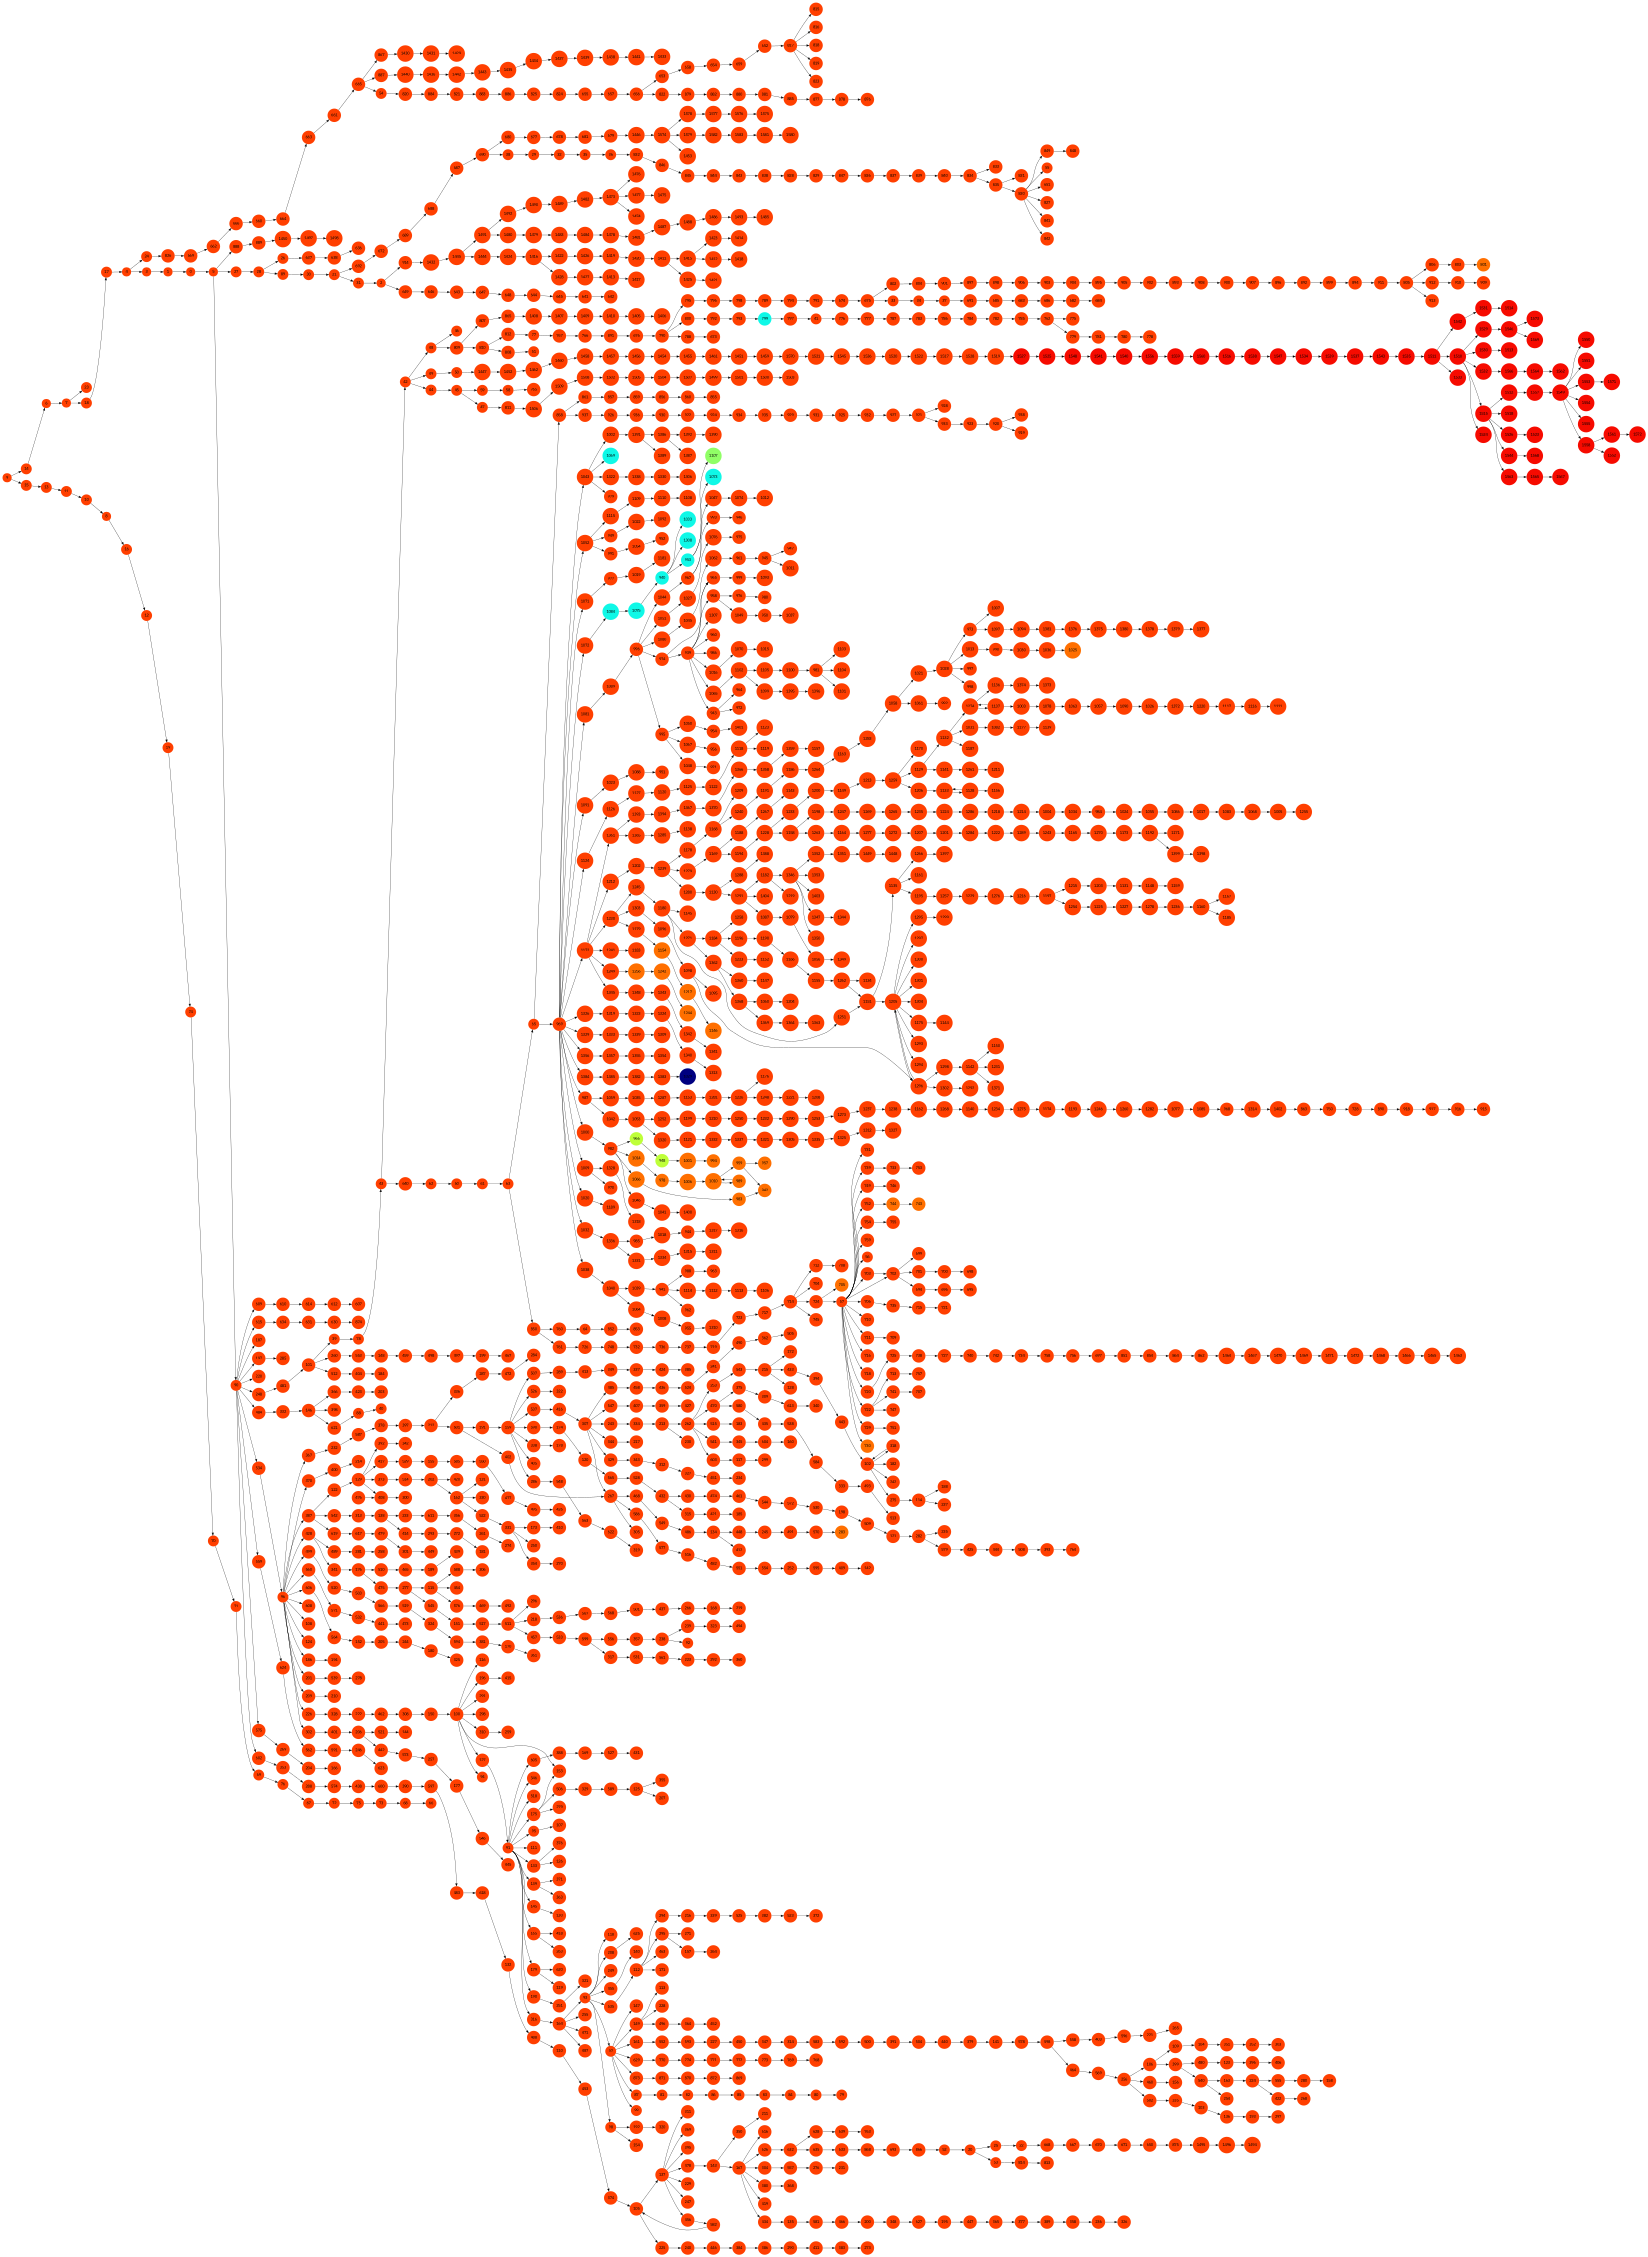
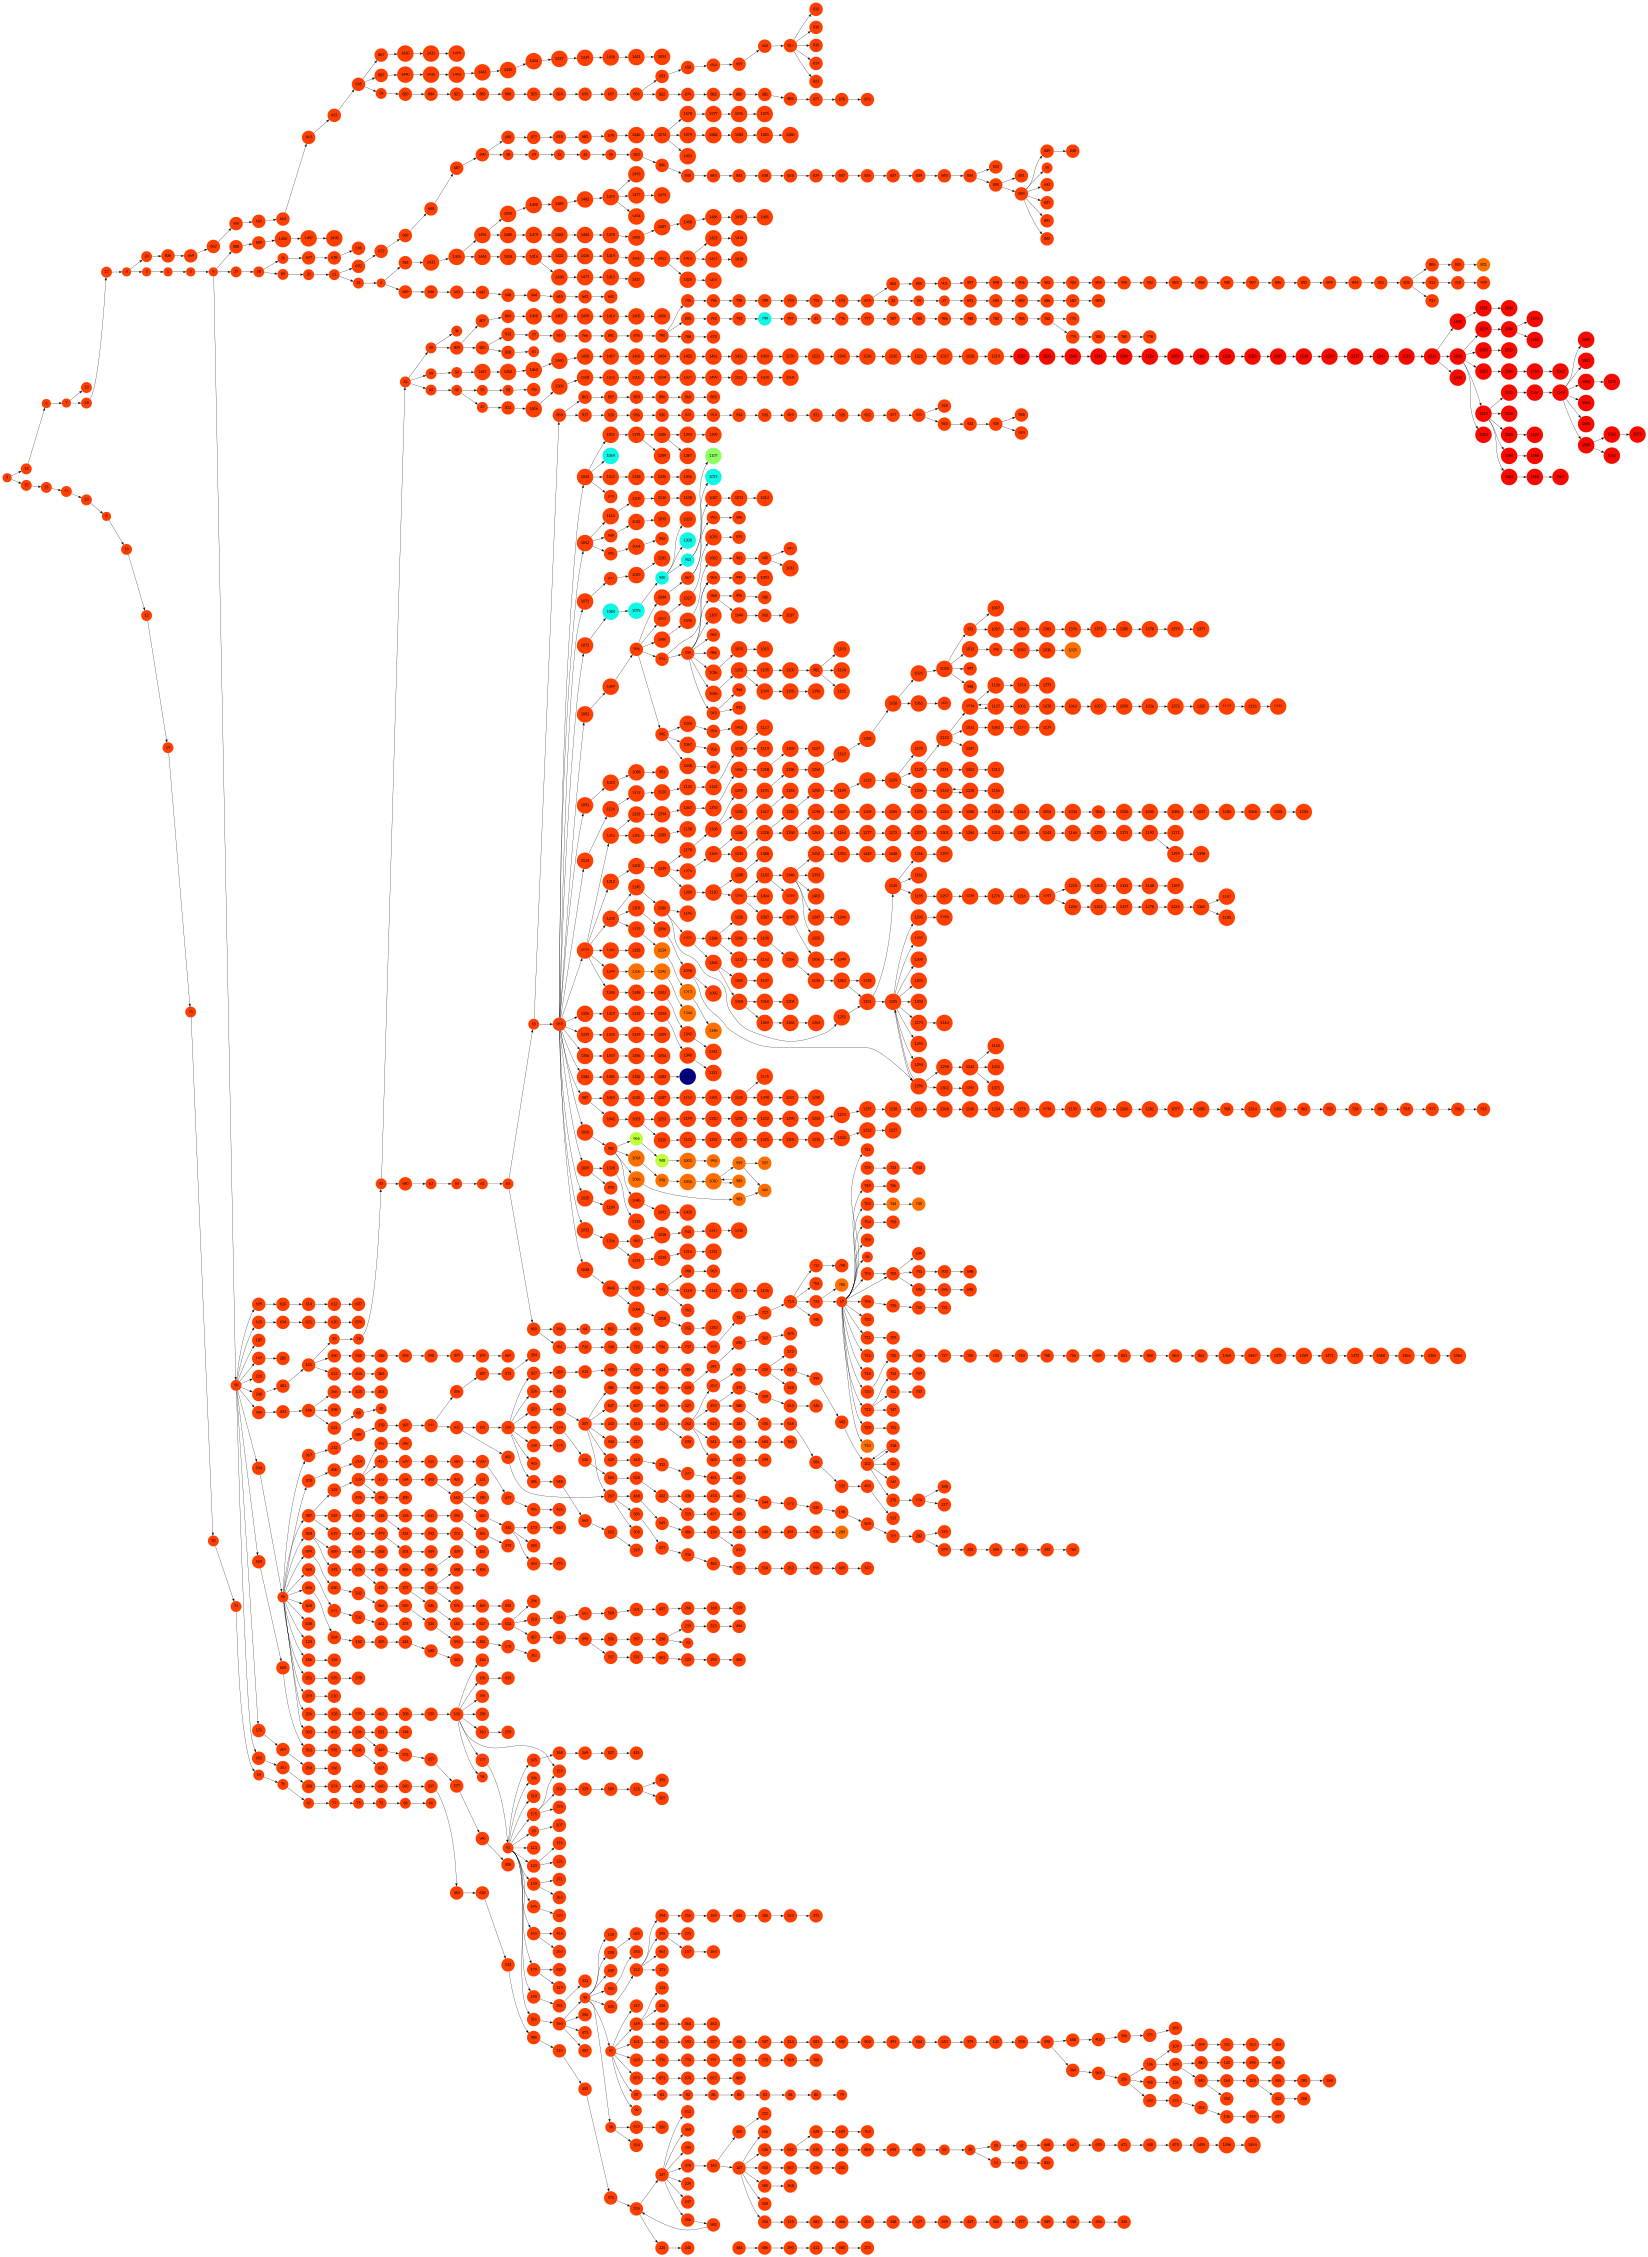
(688, 519) -> (688, 519)
(855, 1237) -> none
(611, 1289) -> (611, 1289)
(713, 2248) -> none
